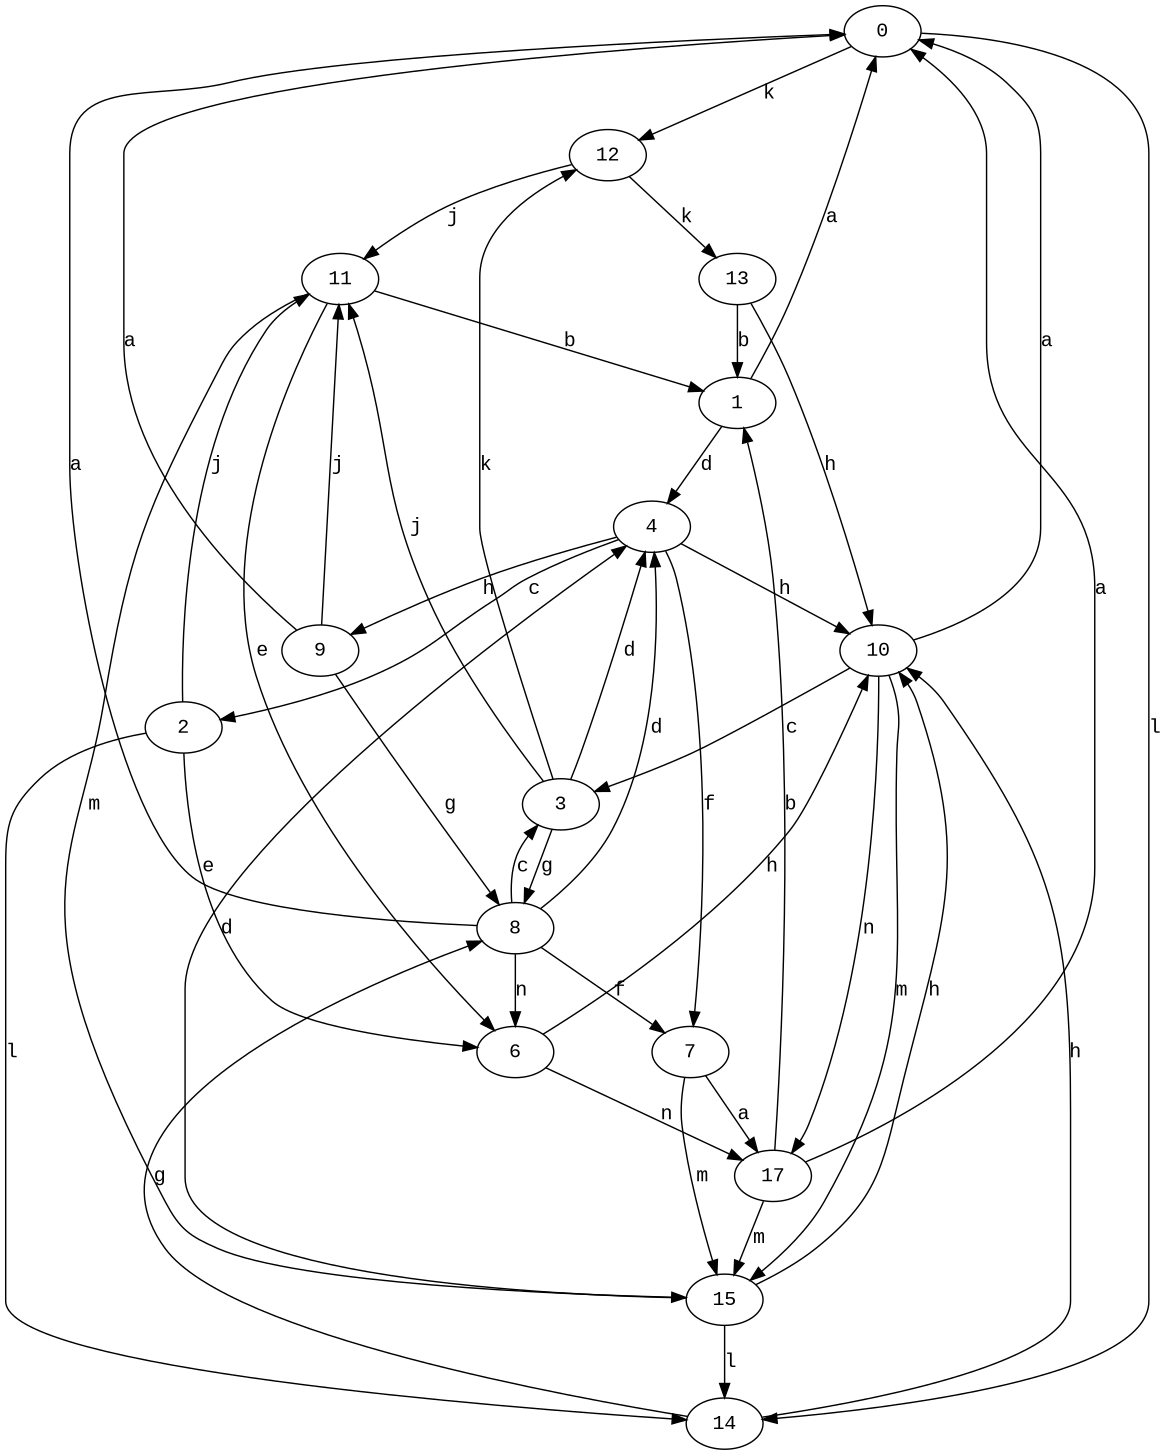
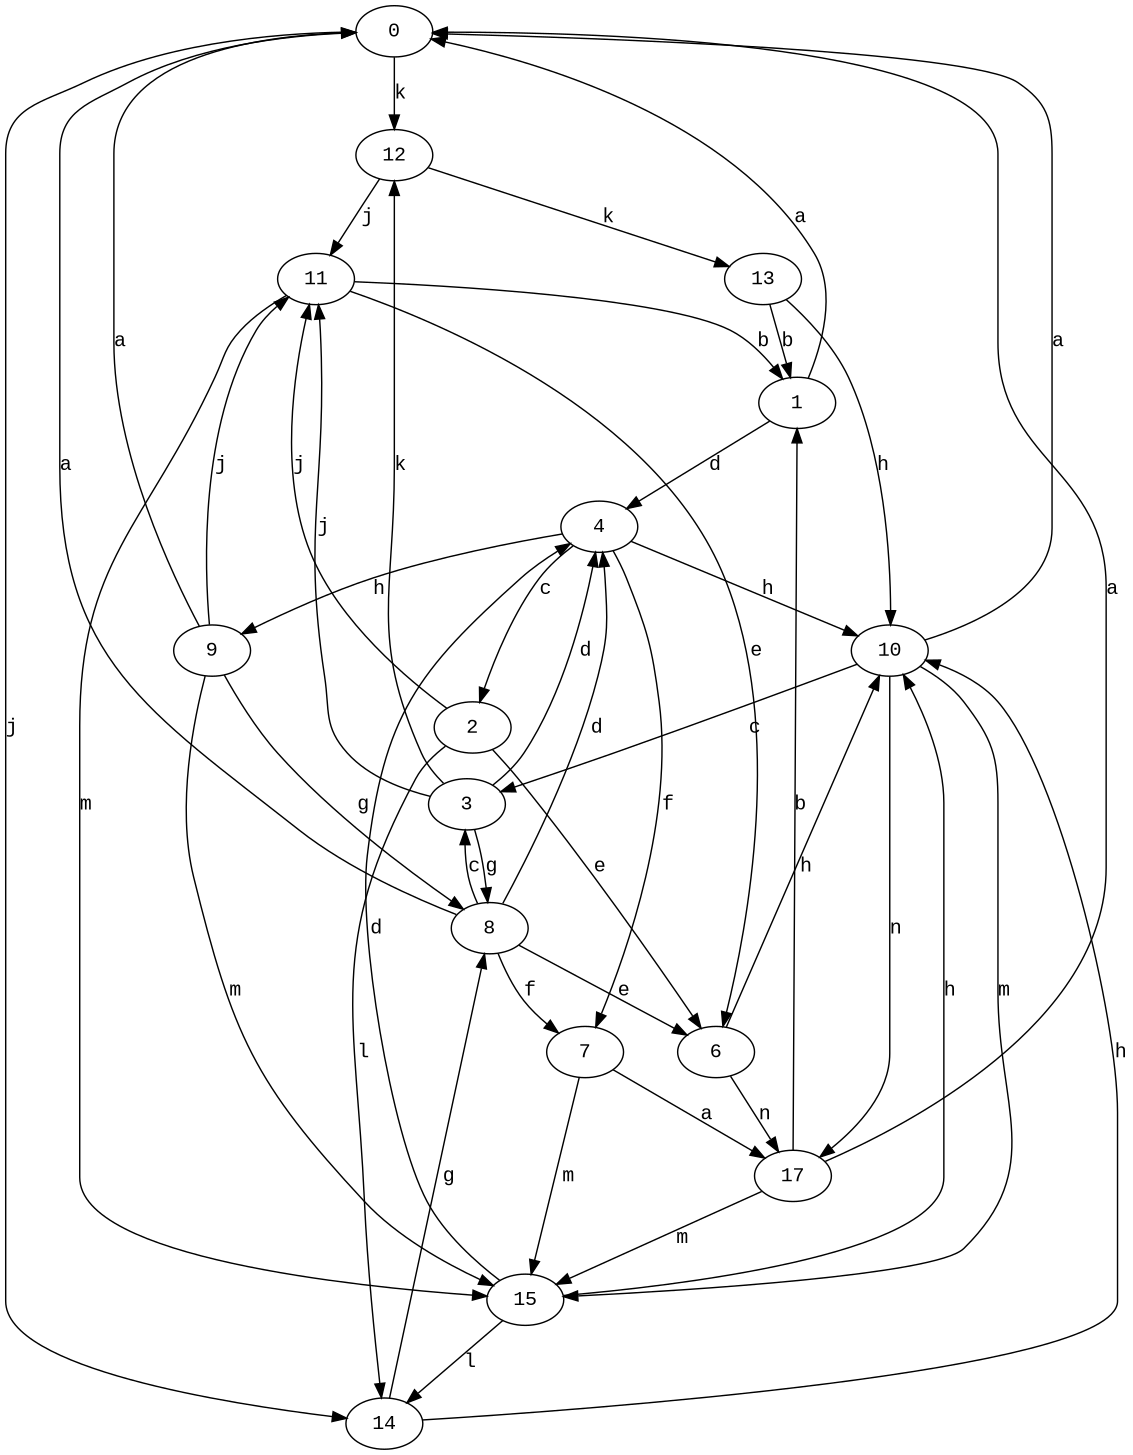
(1155, 727) -> (12, 727)
(522, 990) -> (624, 990)
none -> (239, 1025)
